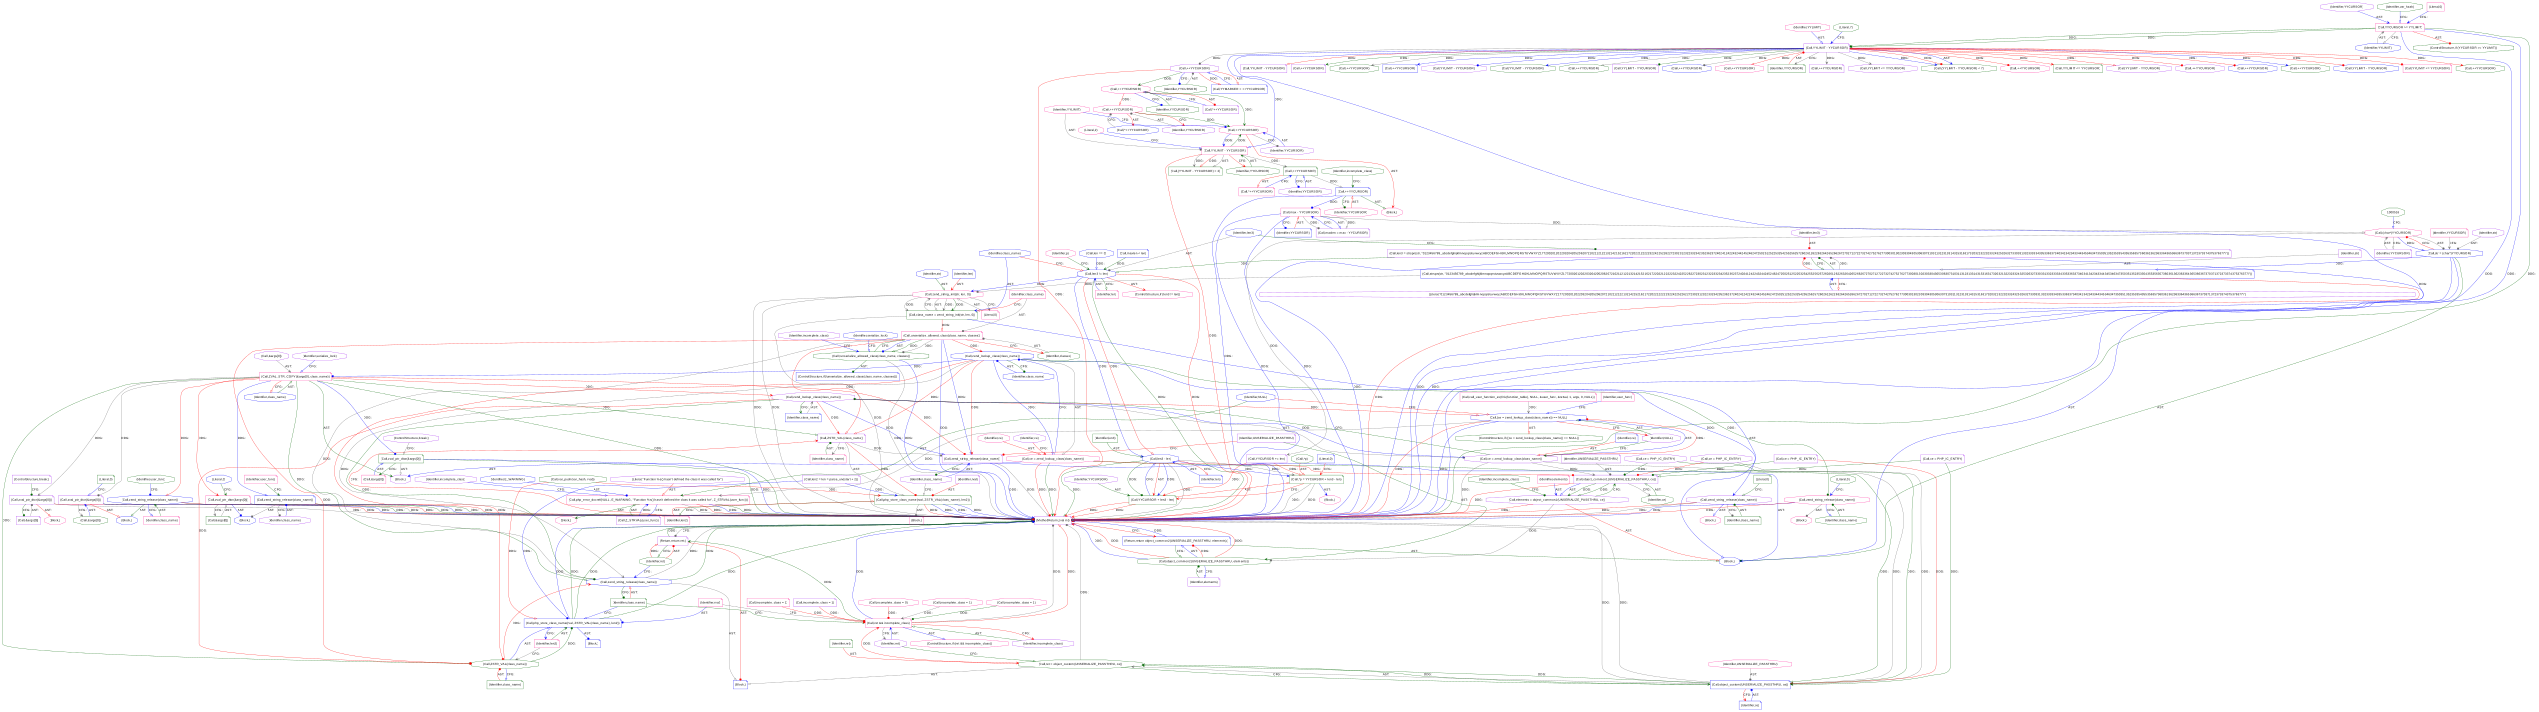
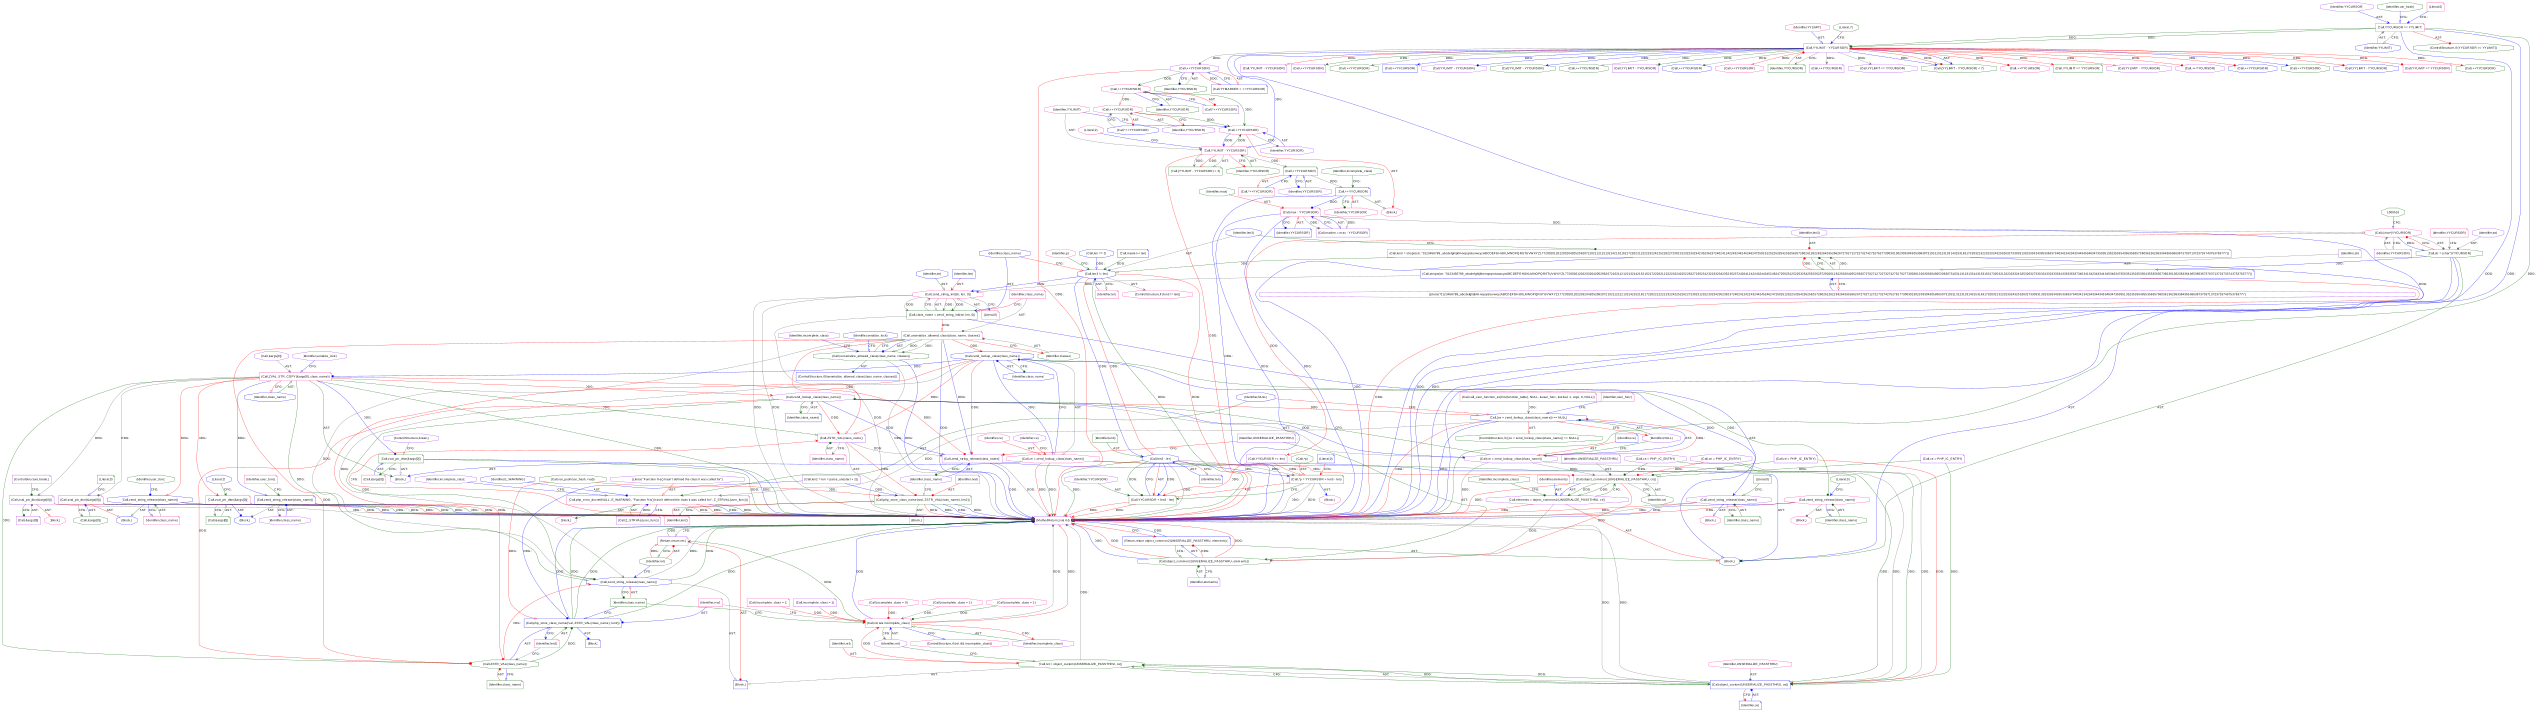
none -> (1217, 192)
(1684, 238) -> (1684, 238)
(2449, 253) -> (2449, 253)
(1125, 284) -> (1125, 284)
(1242, 495) -> (1242, 495)
(854, 525) -> (854, 525)
none -> (1497, 553)
(932, 633) -> (932, 633)
